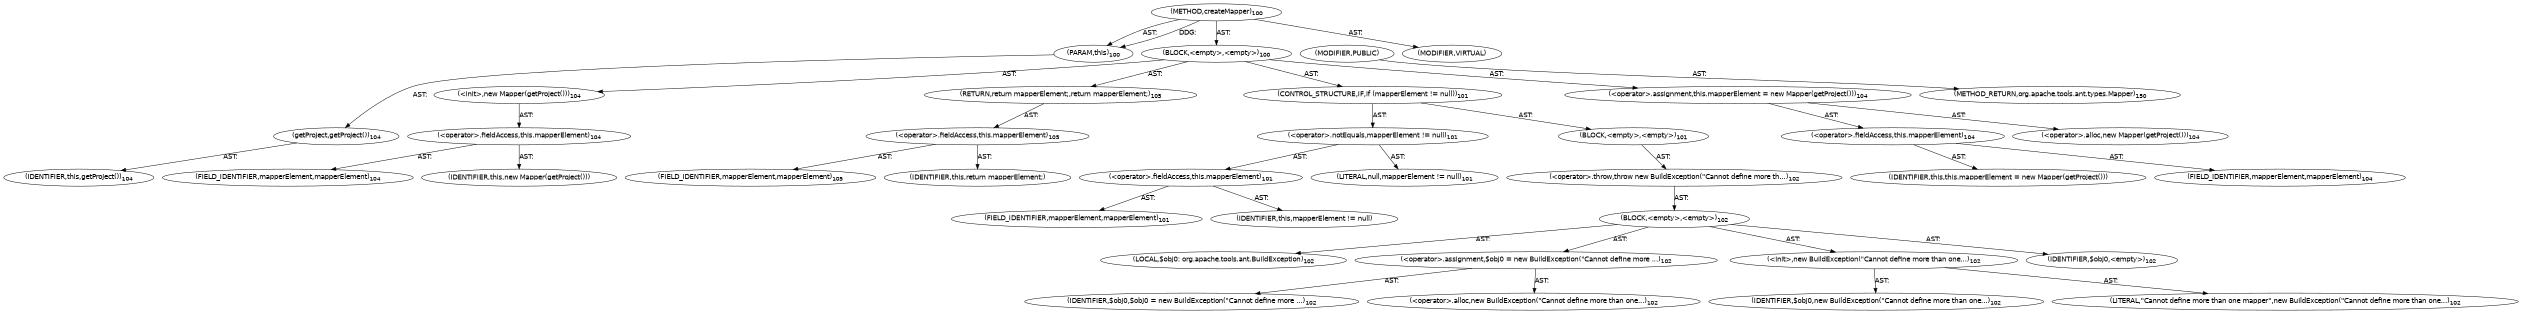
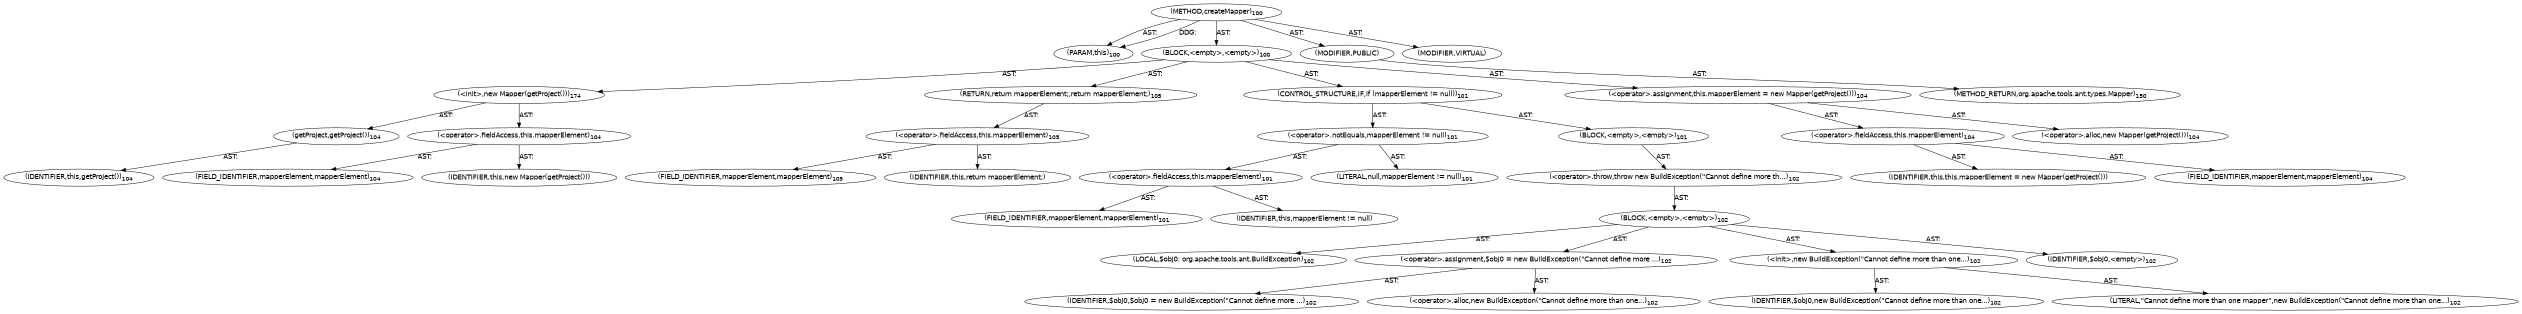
none -> (1280, 33)
(696, 65) -> (429, 115)
(575, 94) -> (575, 94)
